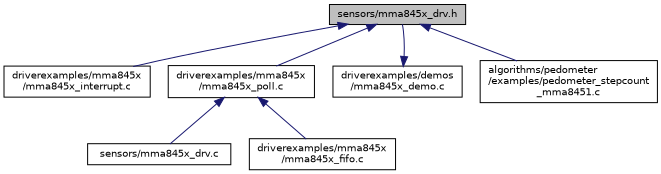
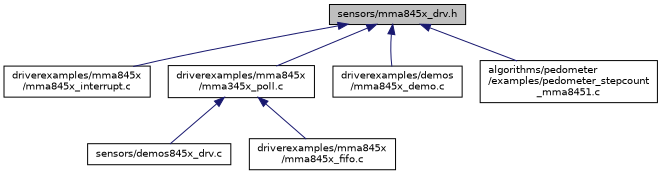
(404, 40) -> (391, 50)
(241, 82) -> (241, 82)
(159, 154) -> (159, 154)
